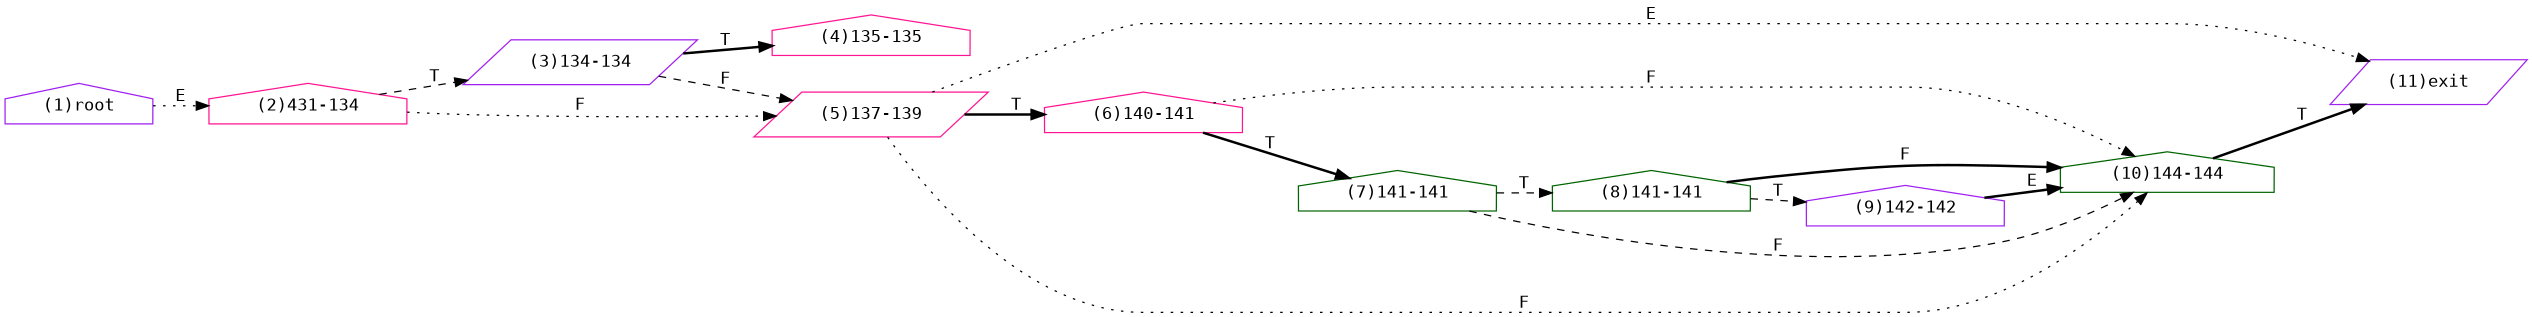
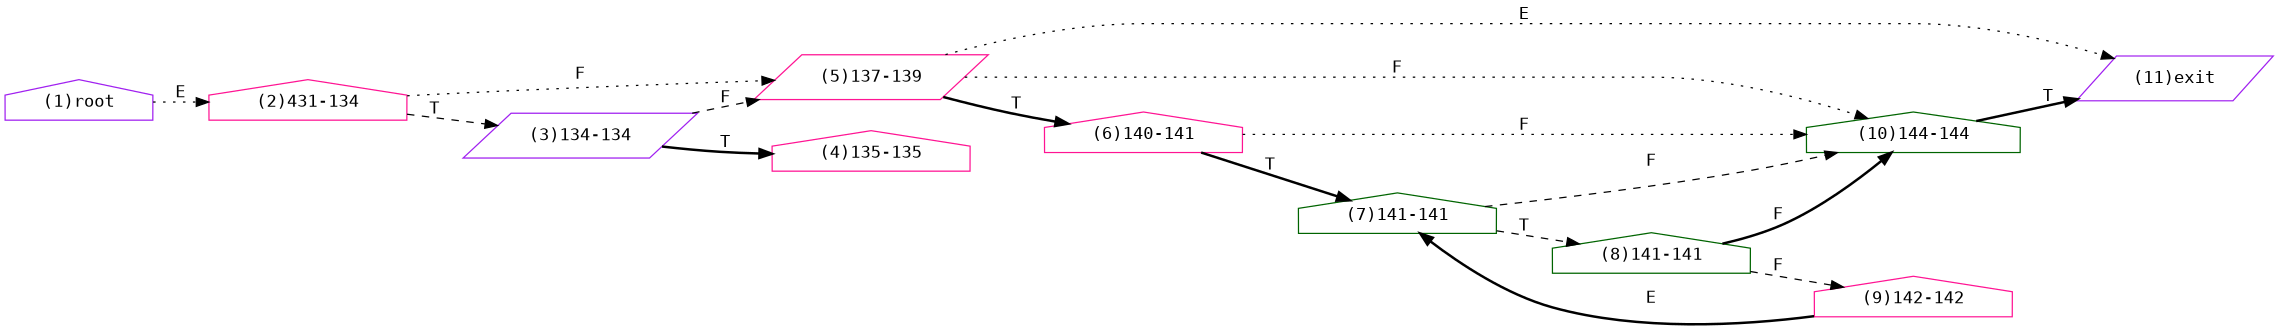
(1778, 191) -> (1778, 266)
(2016, 194) -> (1613, 319)
(1905, 208) -> (1913, 299)
